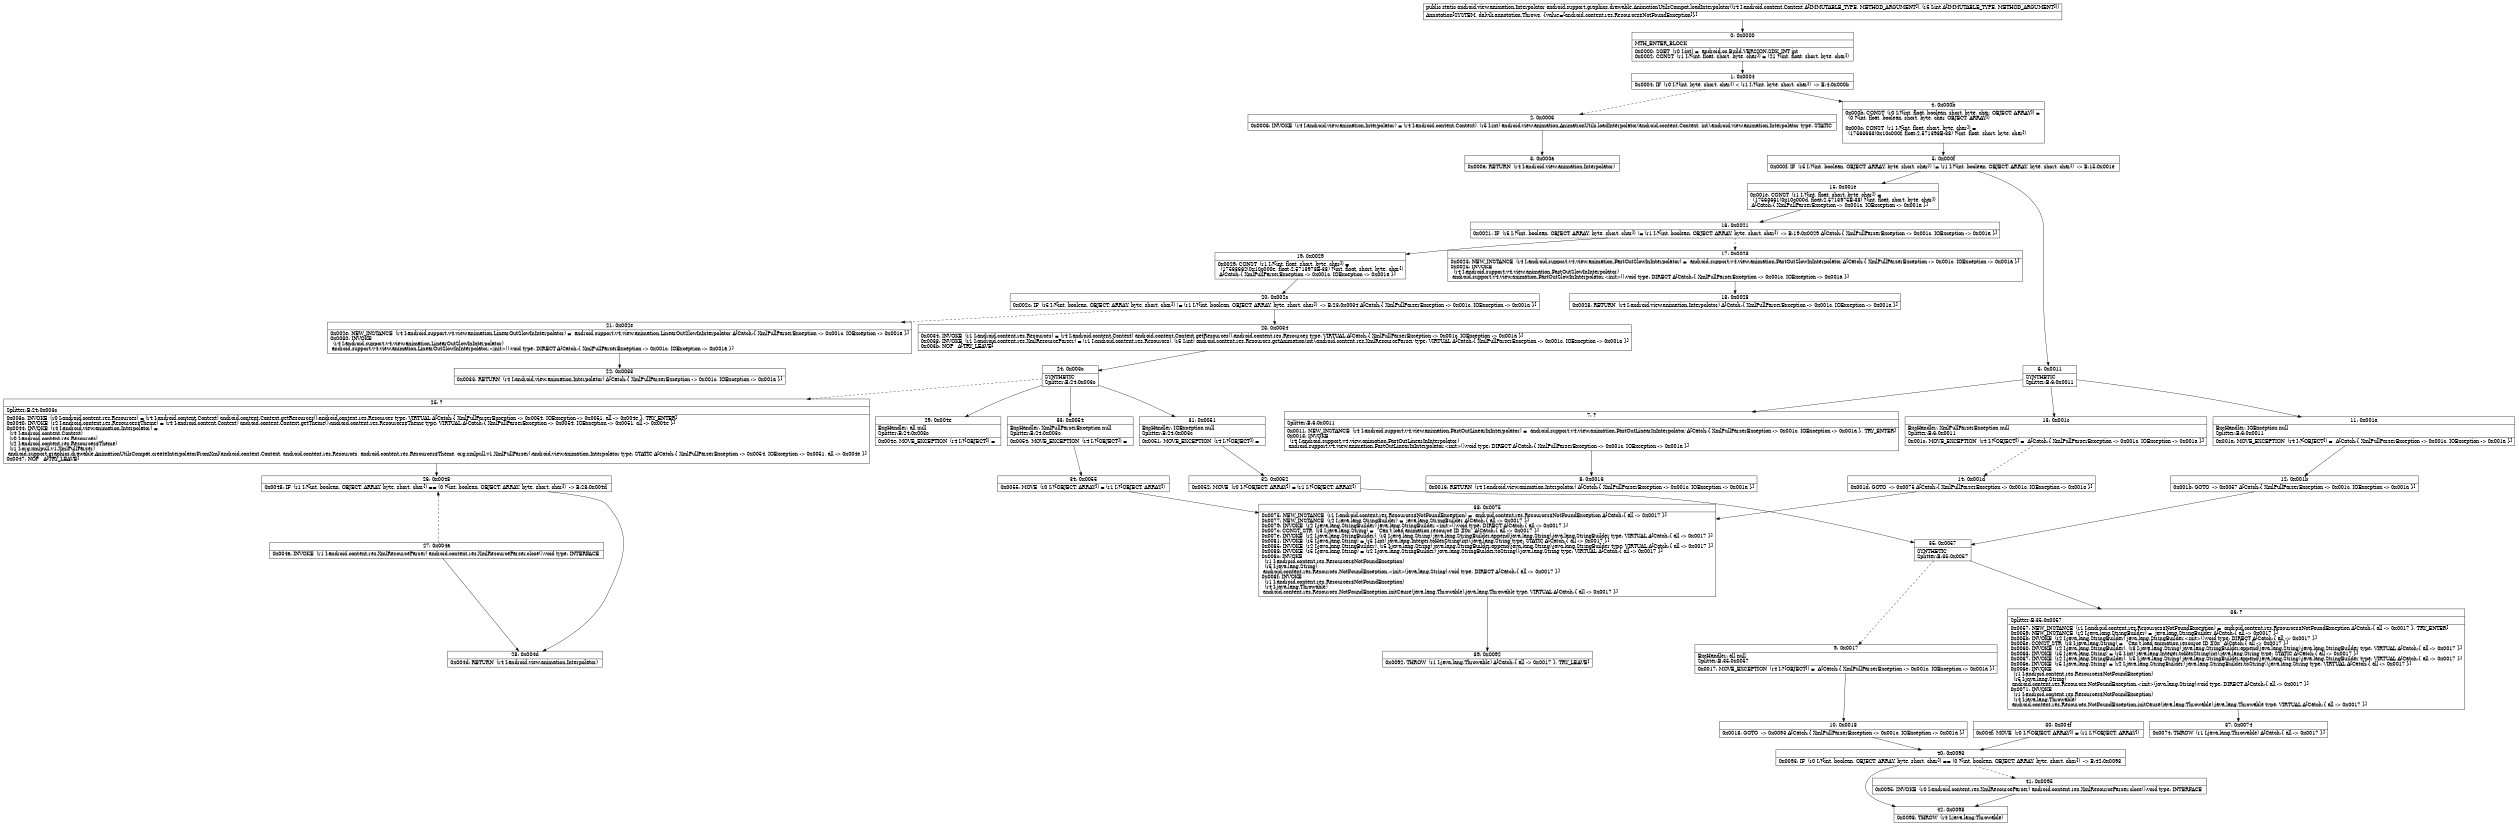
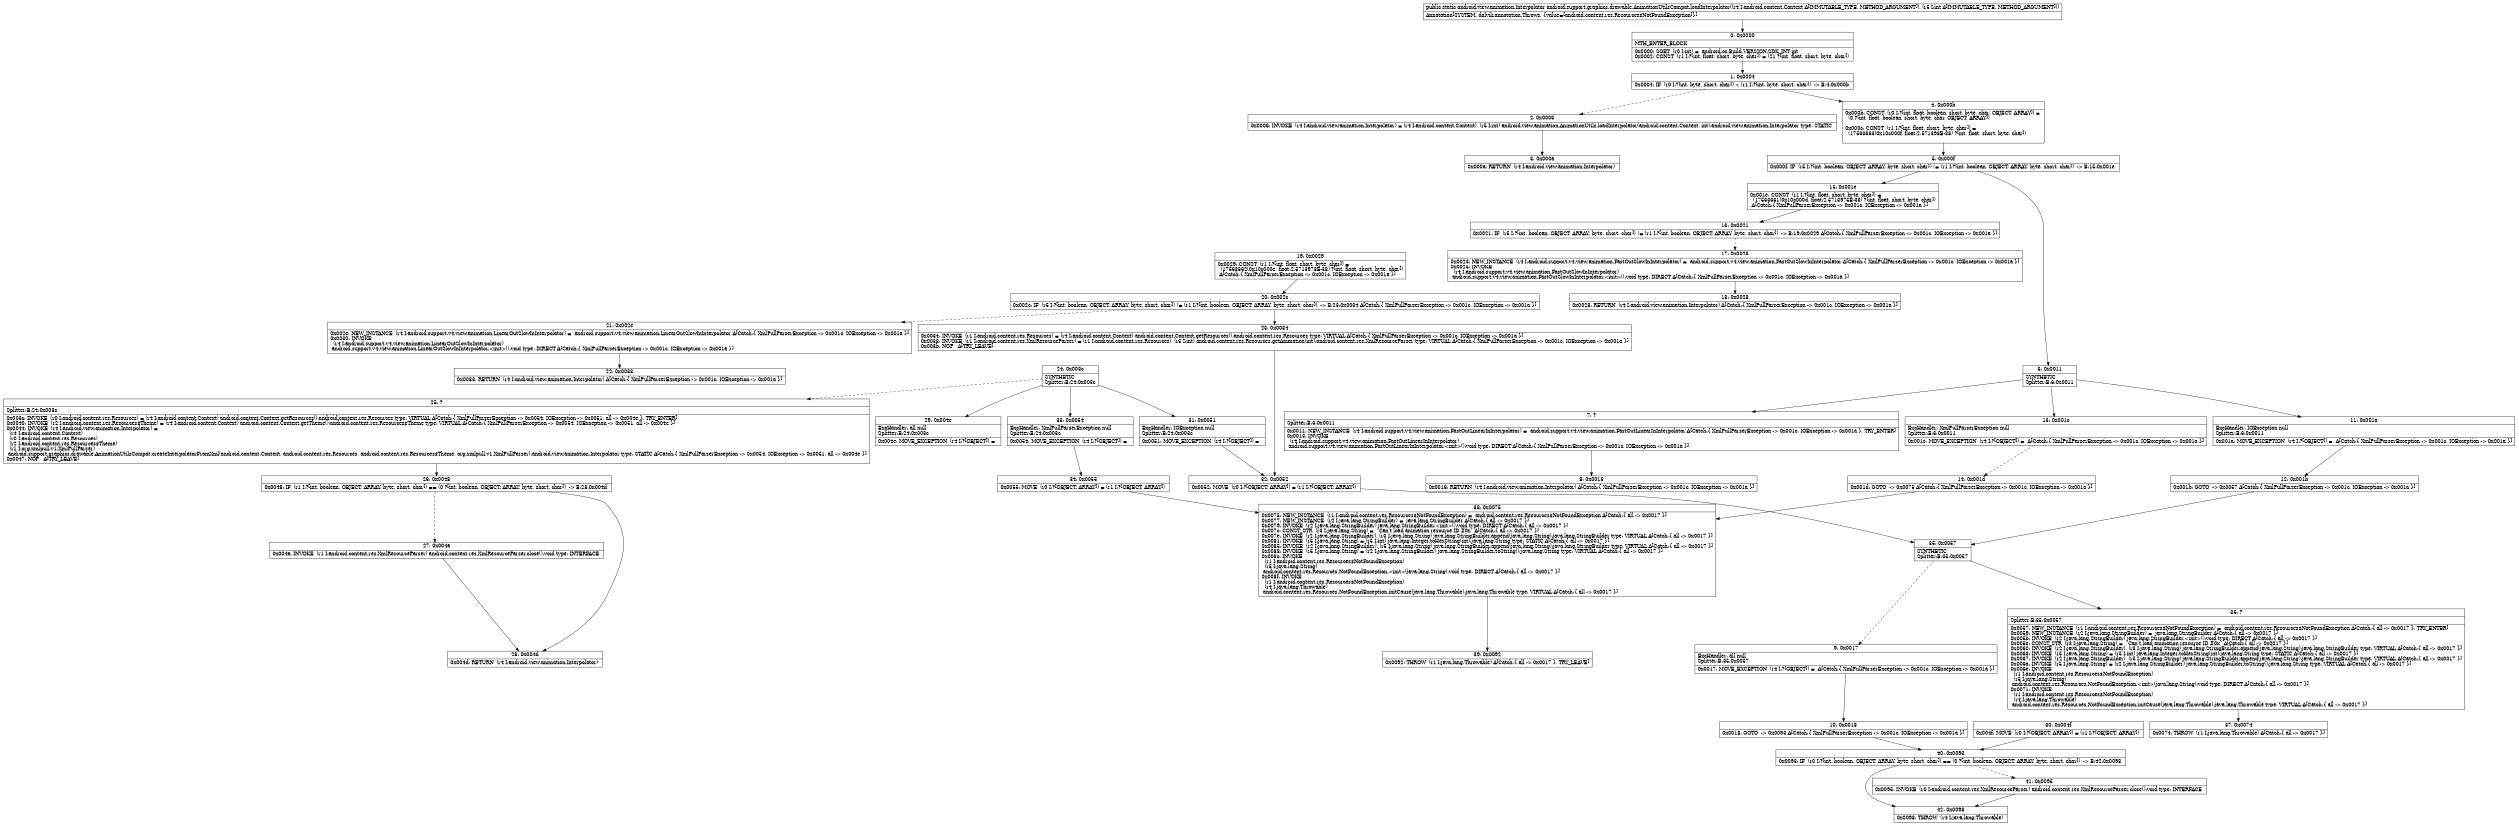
(1509, 245) -> none
(1154, 360) -> (1275, 412)
(439, 519) -> (434, 515)
